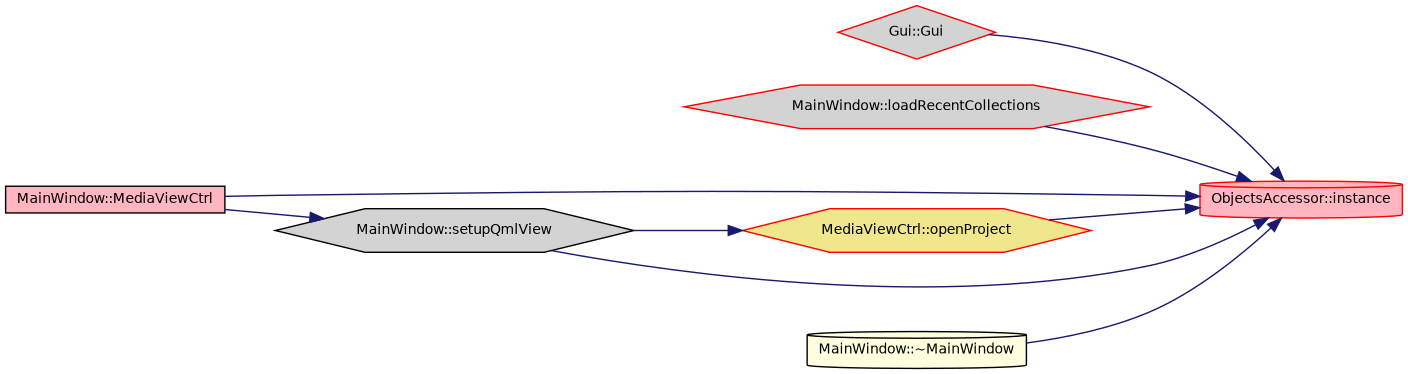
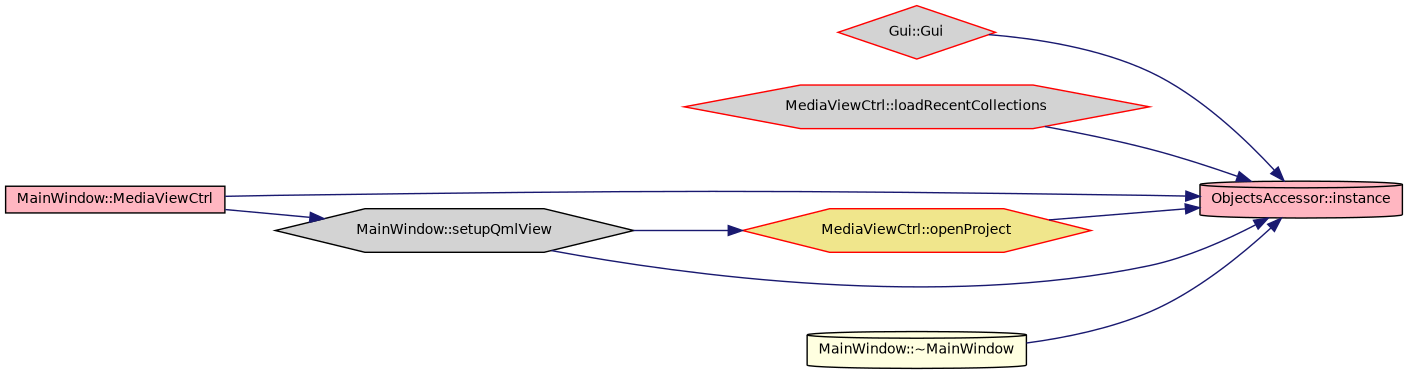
(917, 107) -> (917, 107)
(1301, 200) -> (1301, 200)
